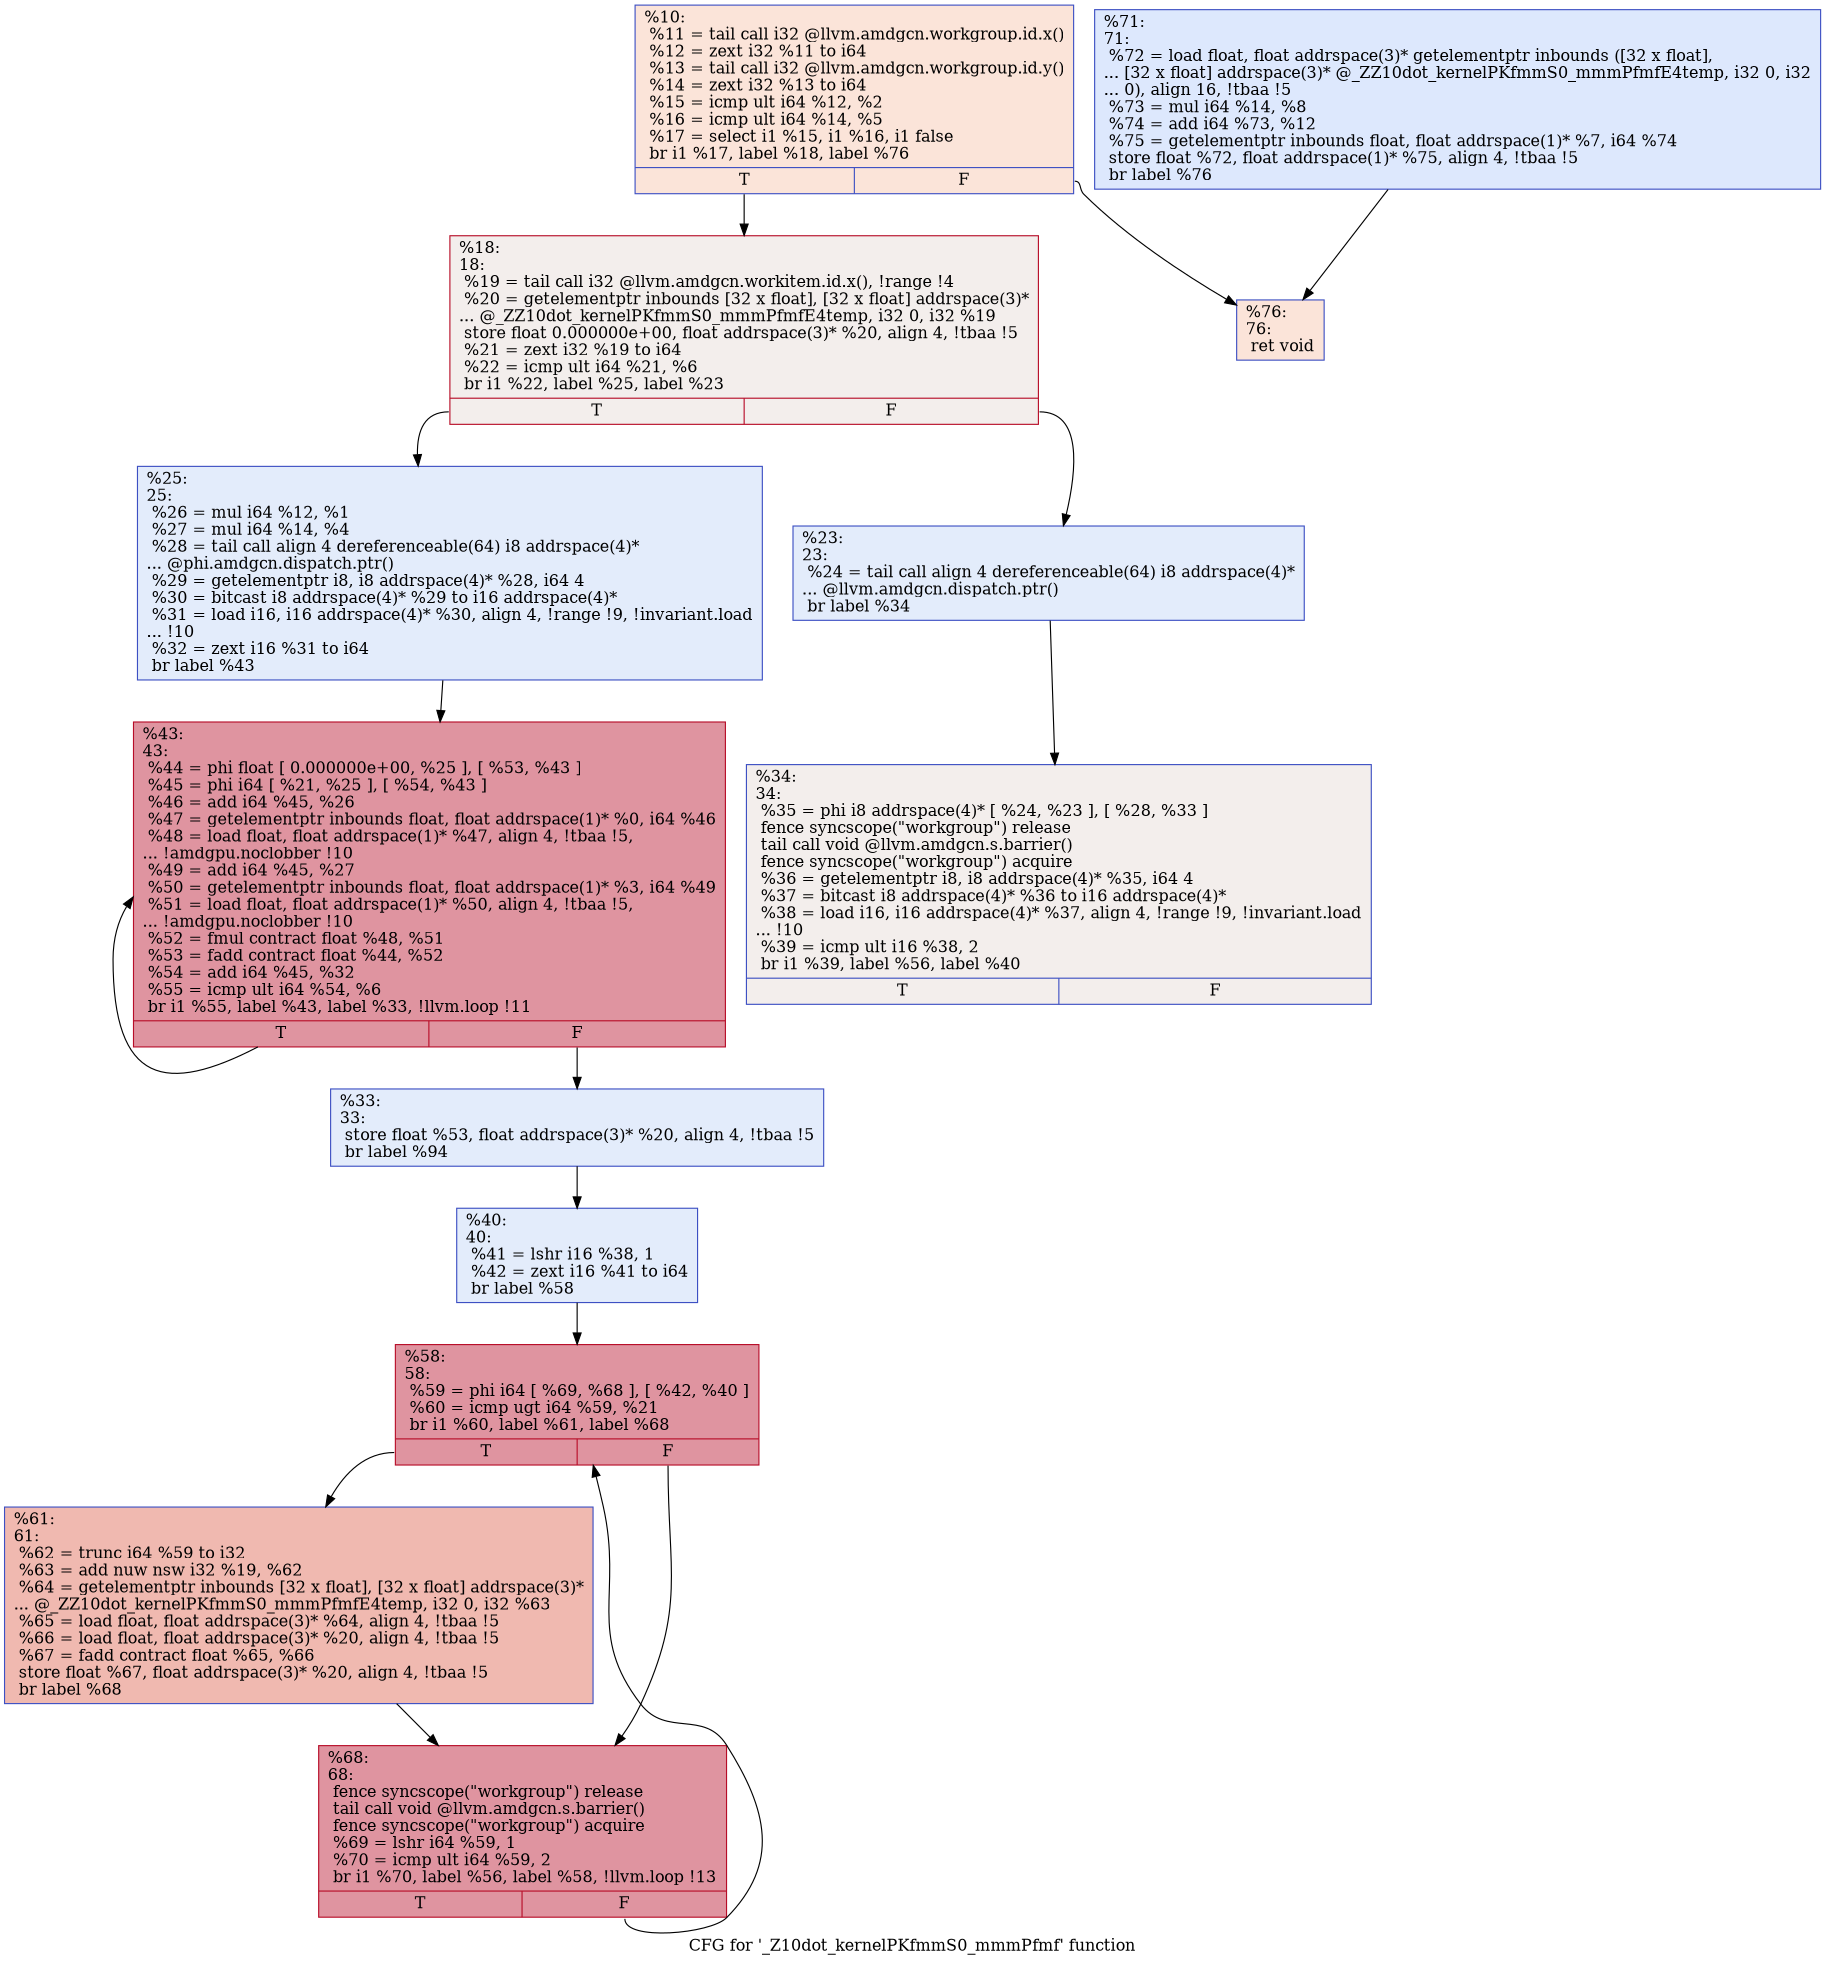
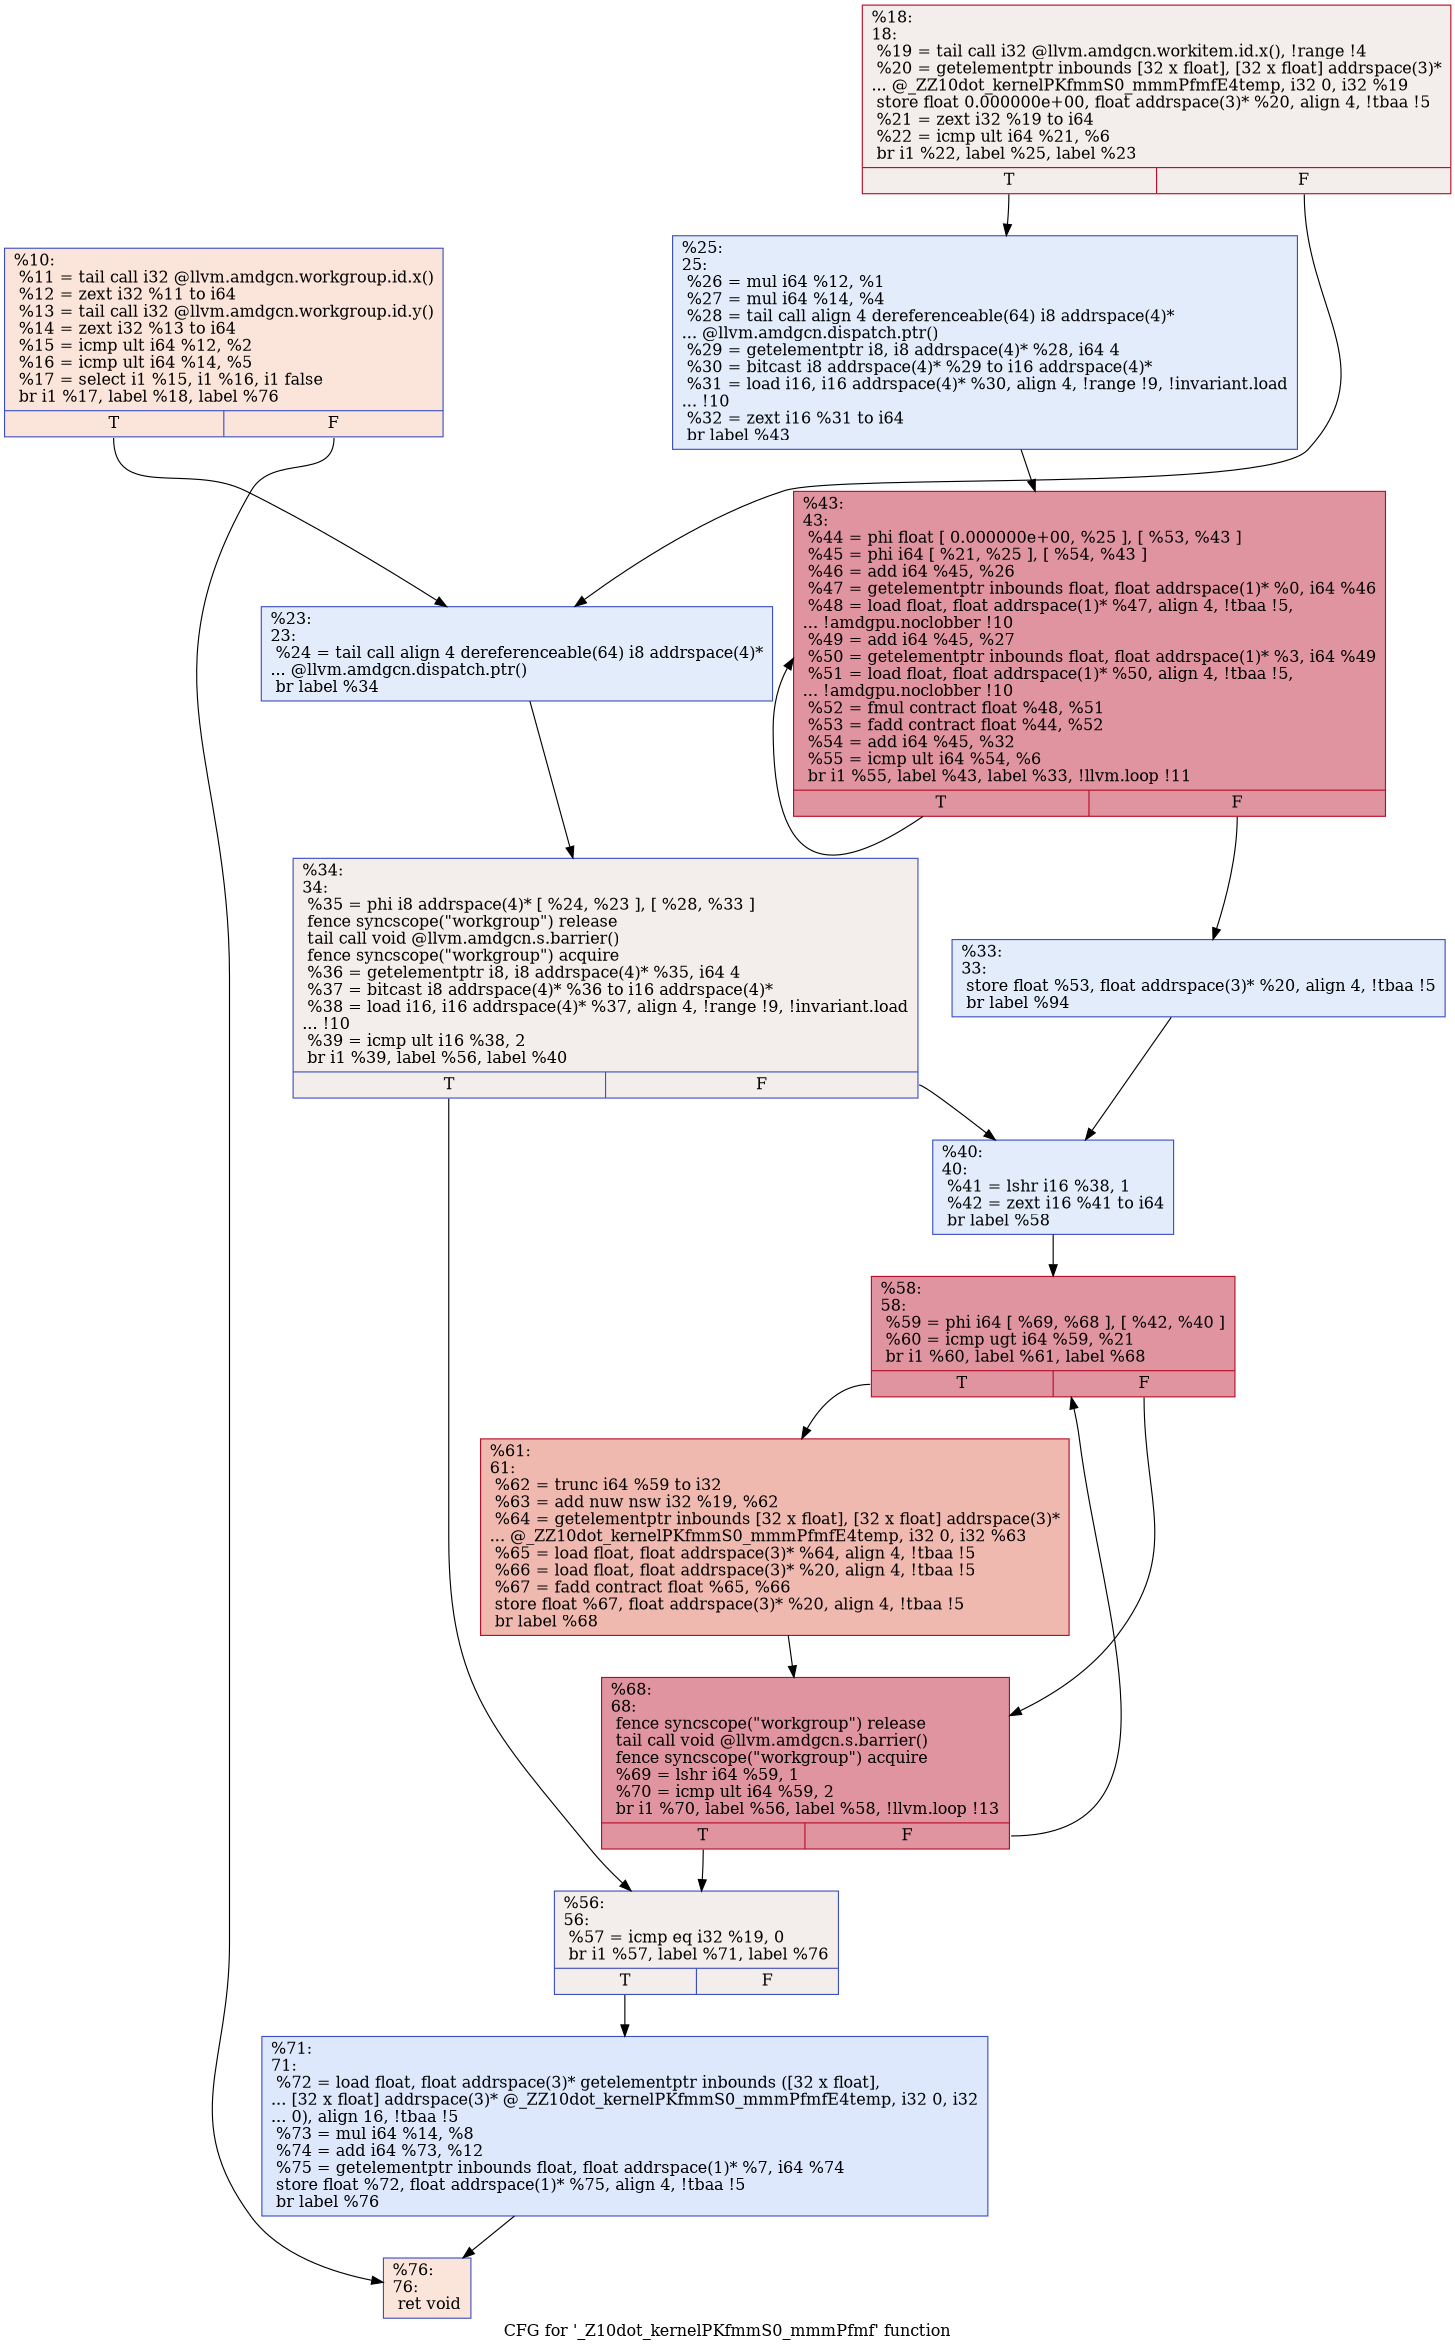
(744, 209) -> (274, 505)
(270, 564) -> (810, 333)
none -> (953, 1108)
(299, 1605) -> (775, 1537)
none -> (696, 1943)
